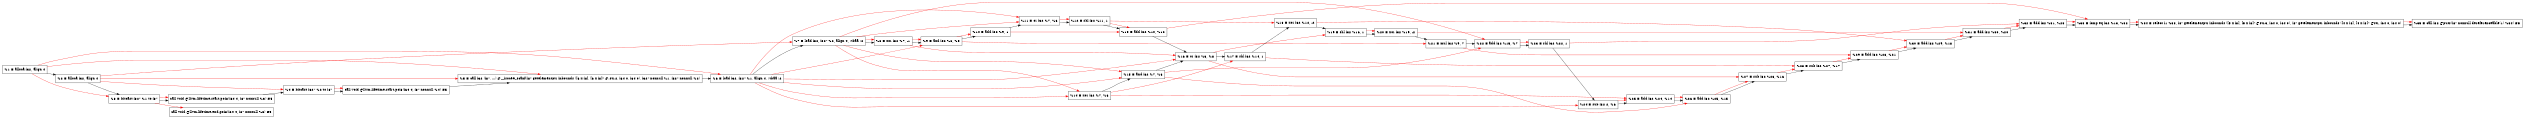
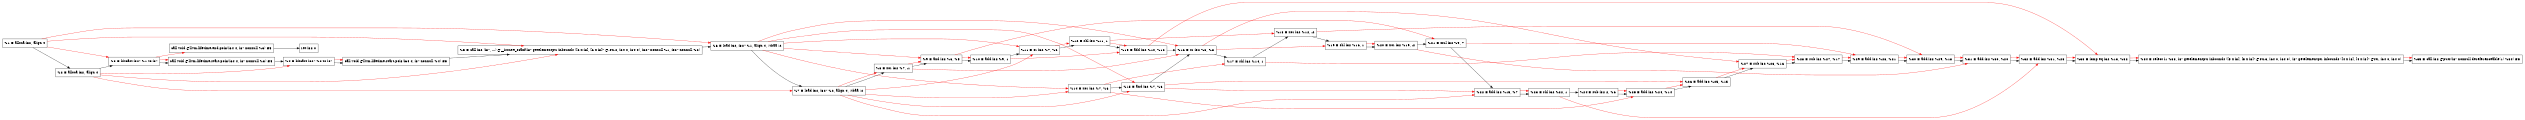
none -> (309, 48)
(1163, 107) -> none
